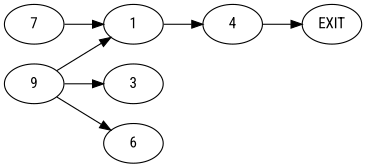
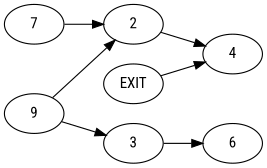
(133, 24) -> (133, 24)
(277, 24) -> (178, 71)
(79, 111) -> (178, 143)
